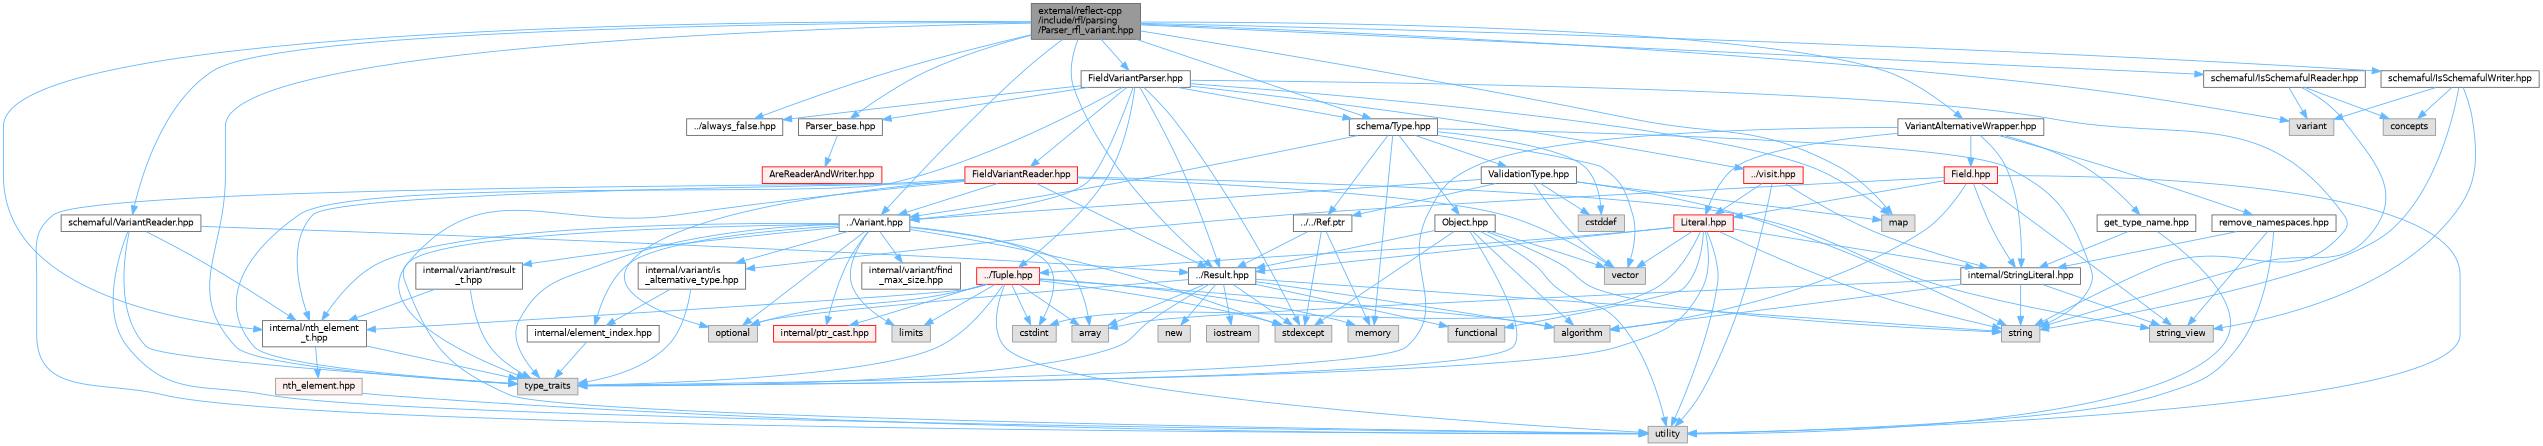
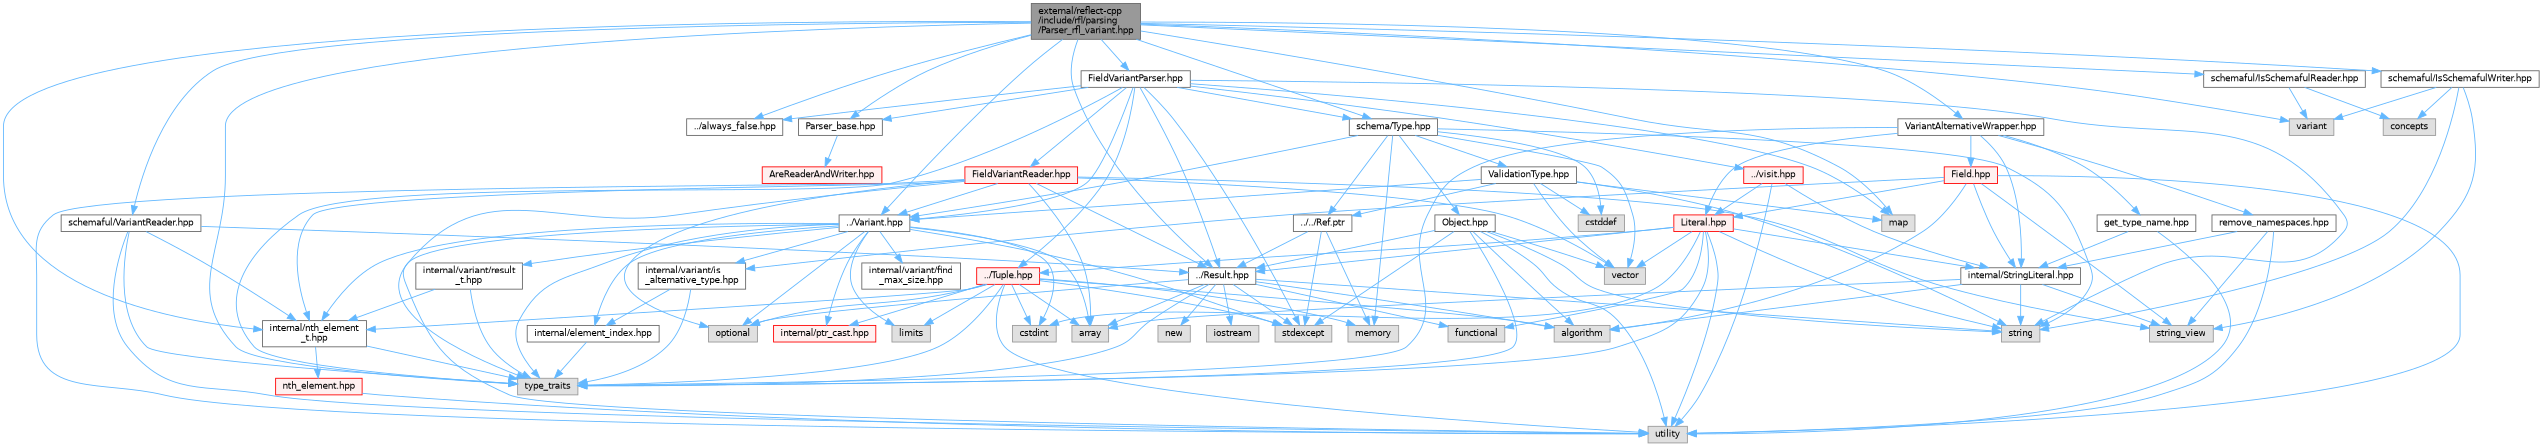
none -> (1073, 244)
(2249, 266) -> none
(319, 387) -> (319, 387)
